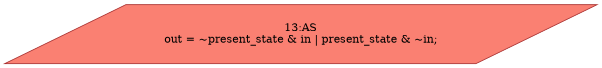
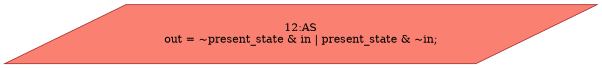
(301, 34) -> (301, 34)
